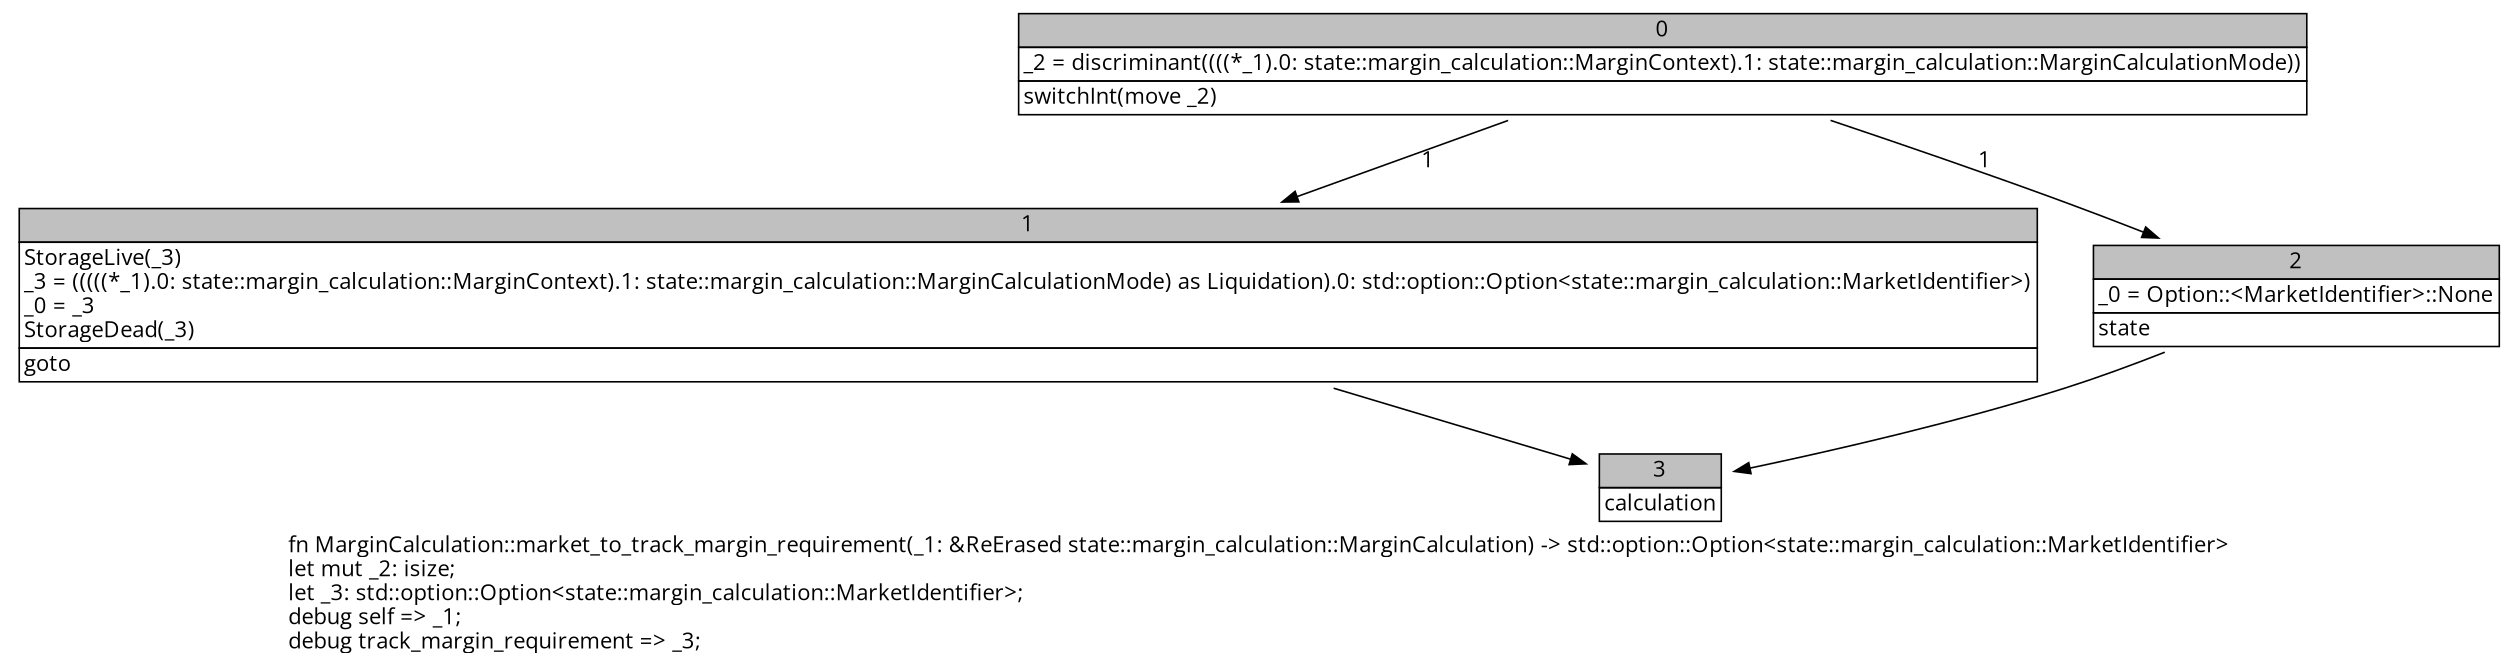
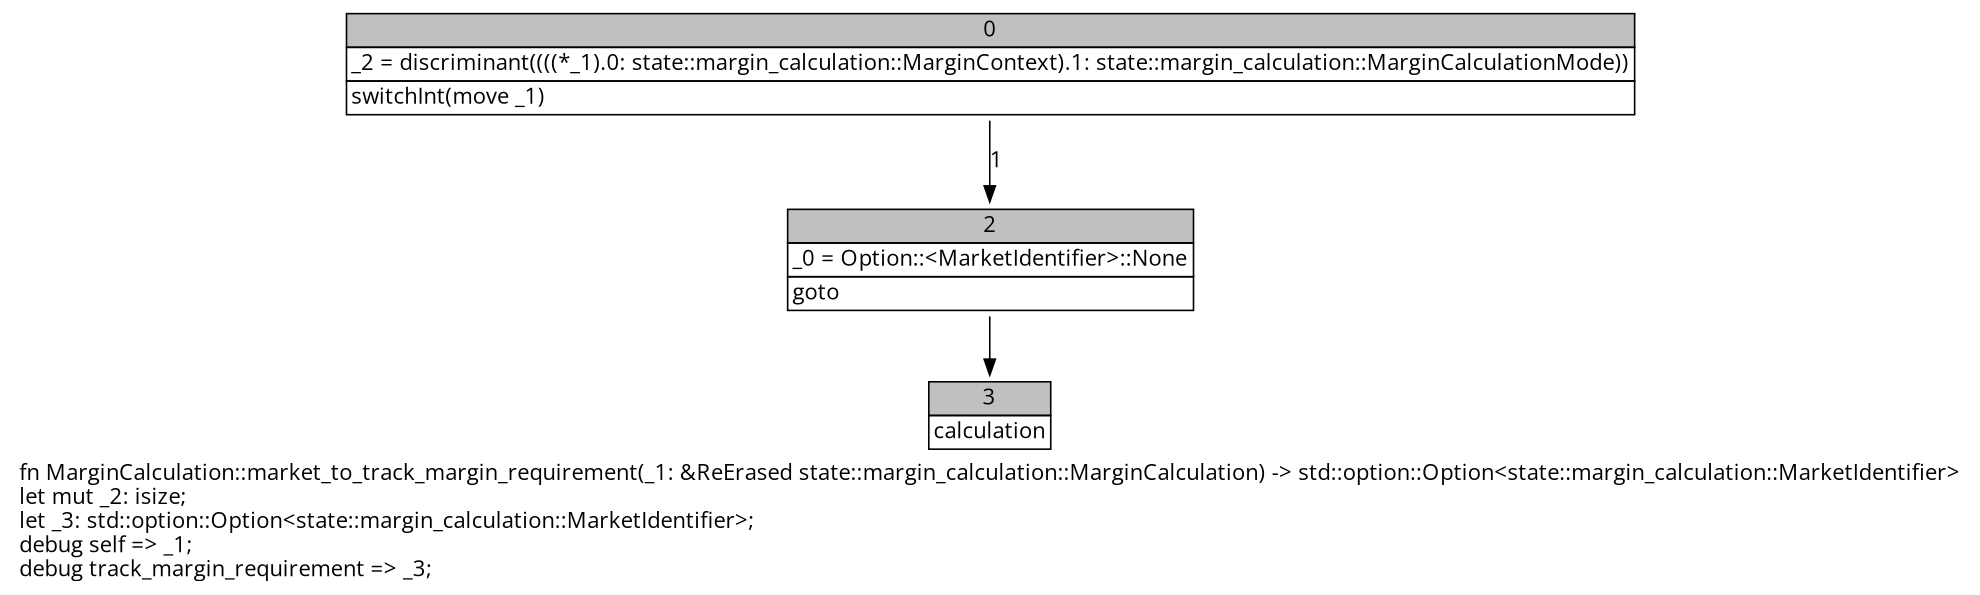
(1121, 97) -> (448, 97)
(1028, 295) -> none
(2125, 329) -> (817, 293)
